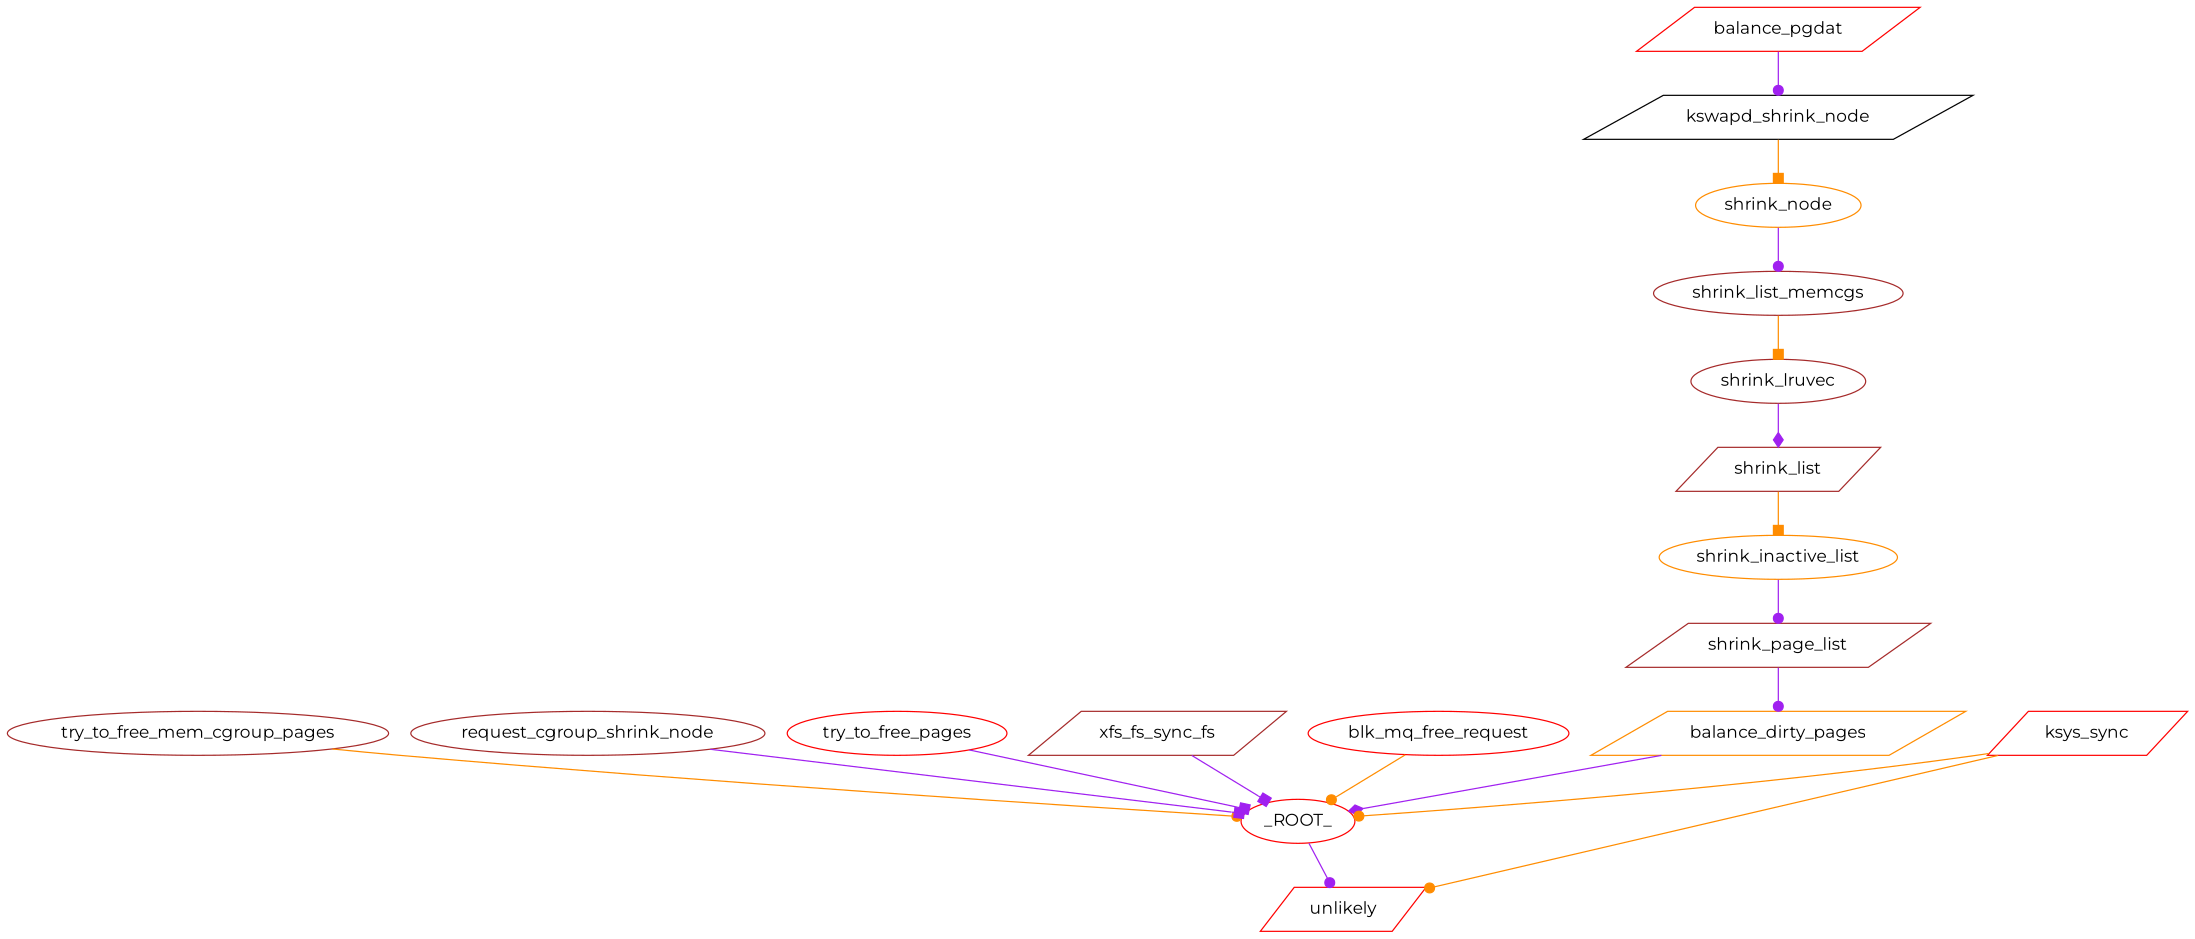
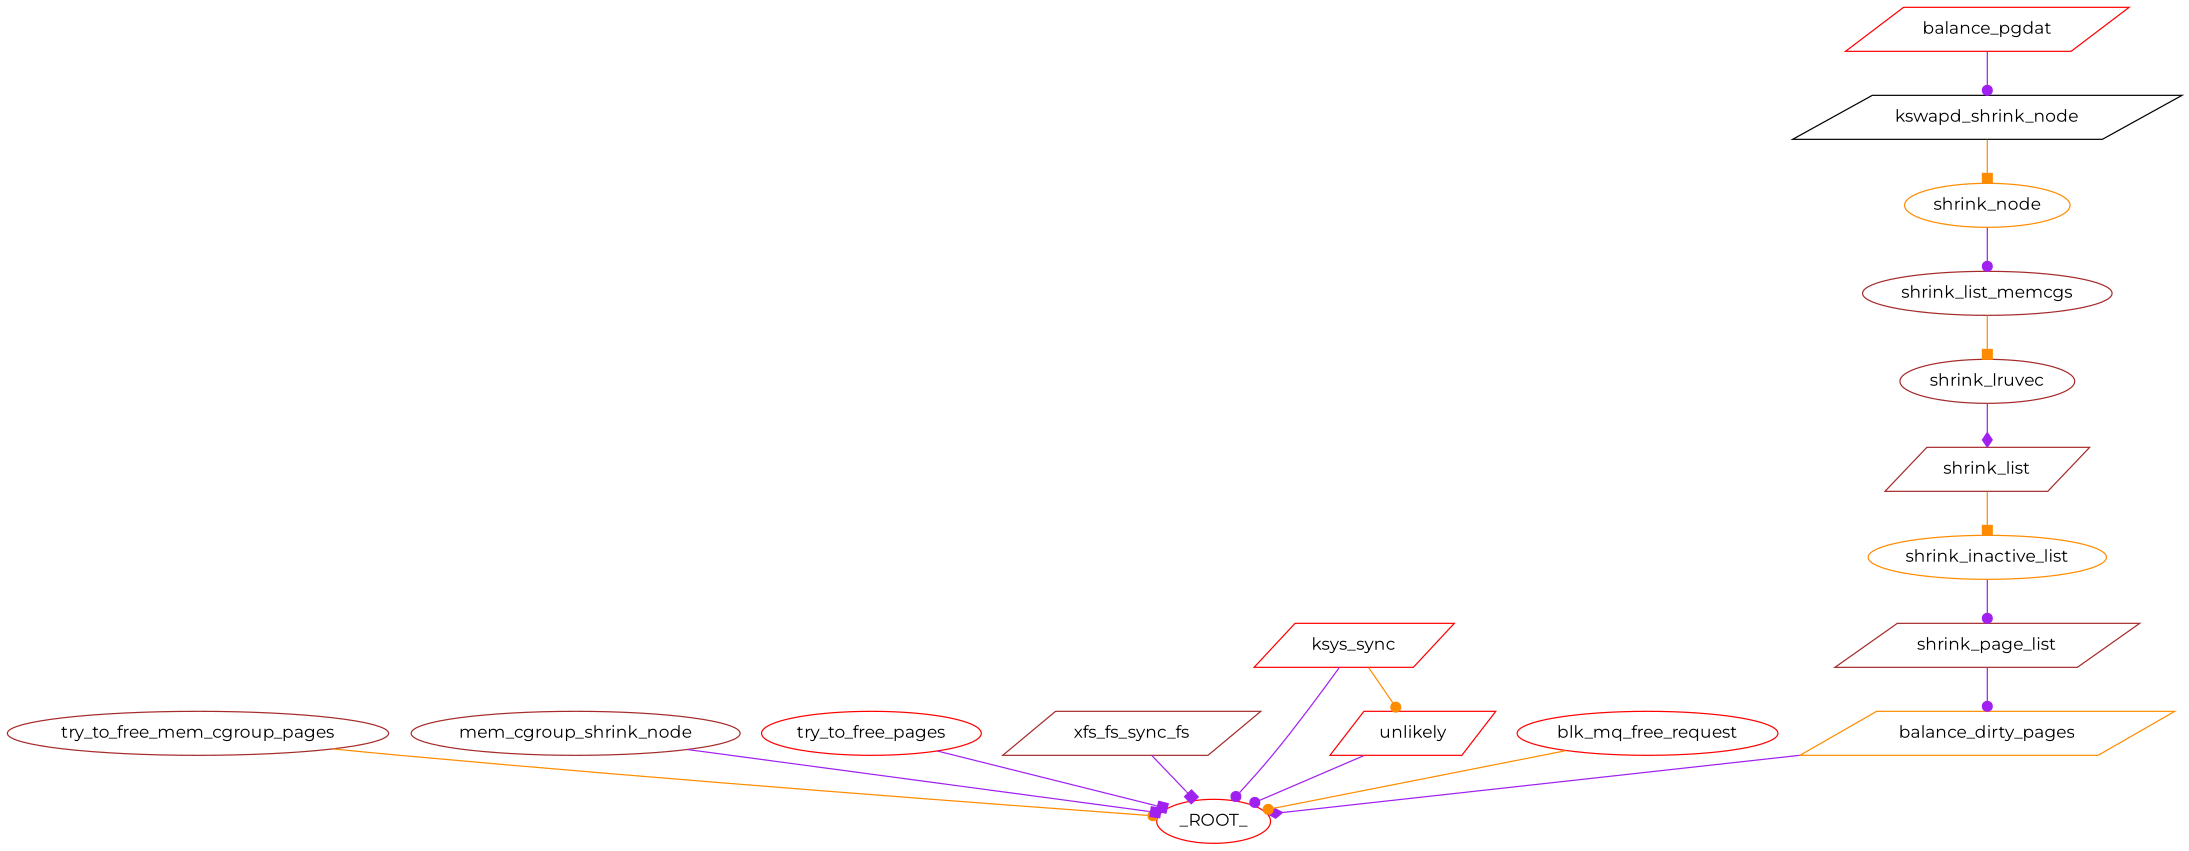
(588, 733) -> (576, 733)
(1677, 790) -> (1291, 732)
(1318, 861) -> (1312, 778)
